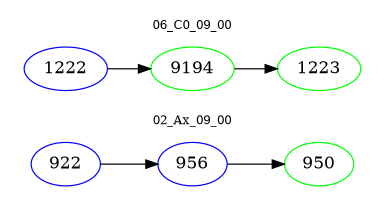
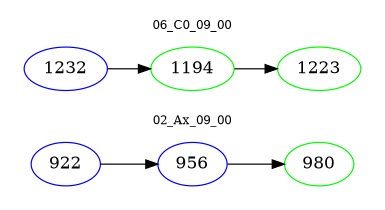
(66, 69) -> (66, 69)
(193, 69) -> (193, 69)
(319, 164) -> (319, 164)
